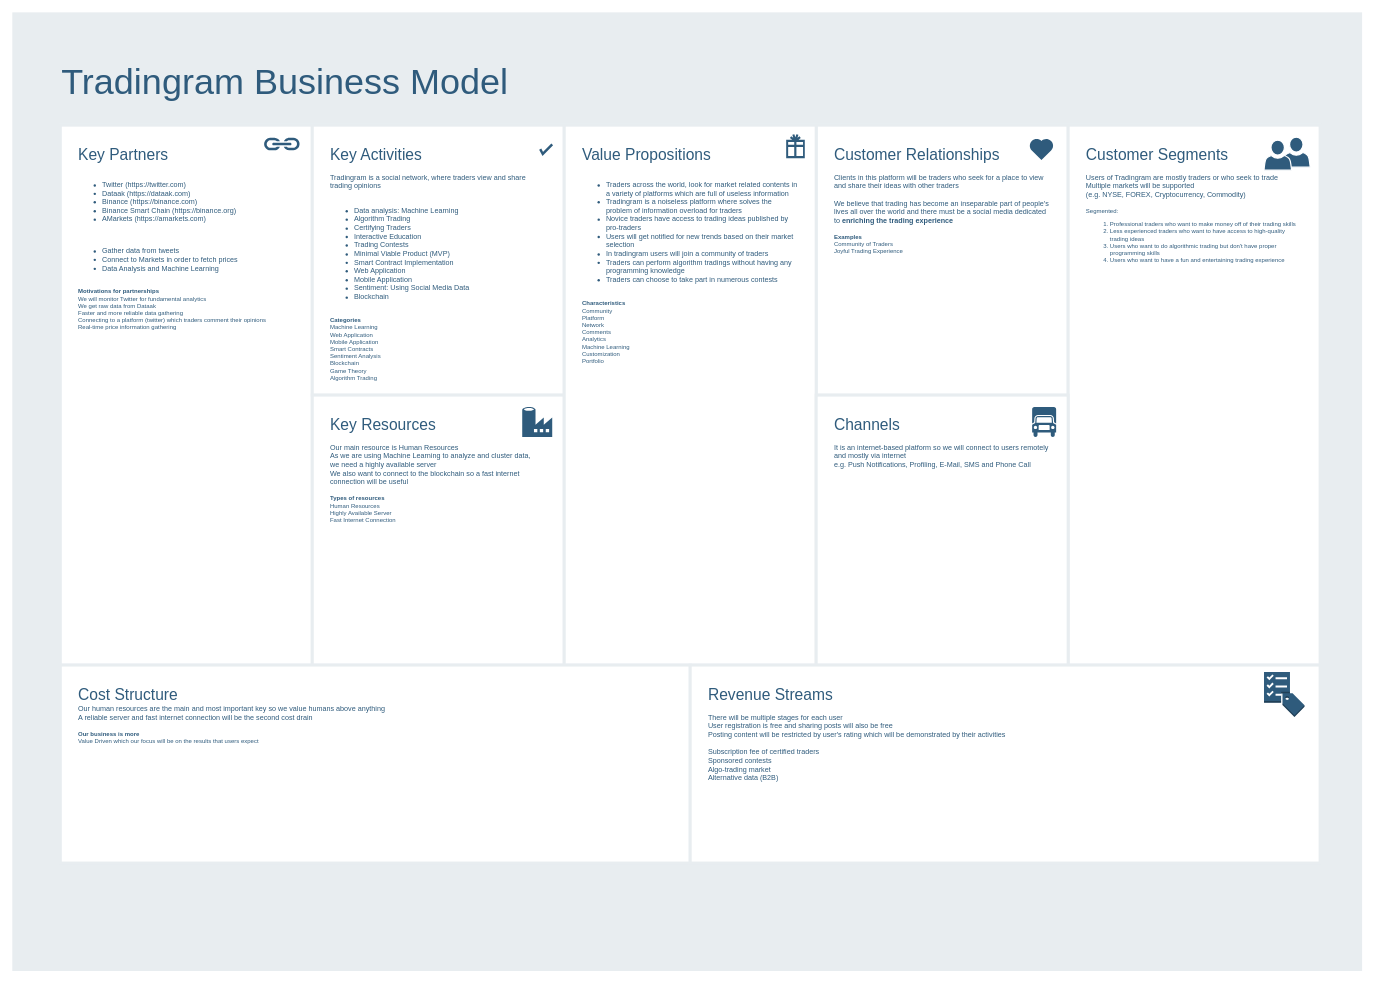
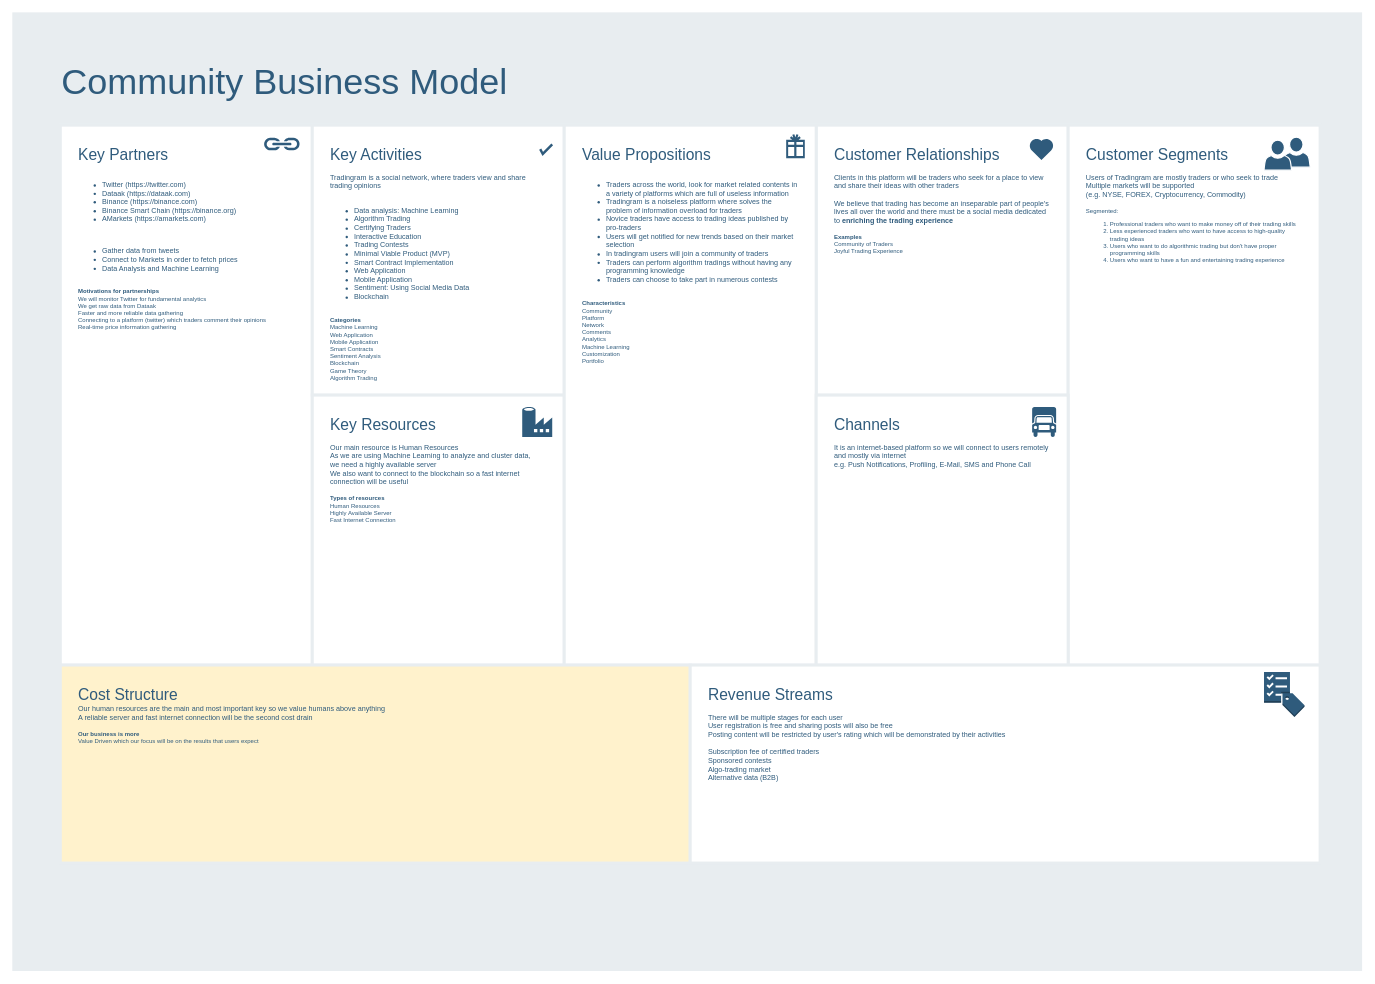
(290, 83) -> (280, 83)
(375, 764) -> (375, 764)
